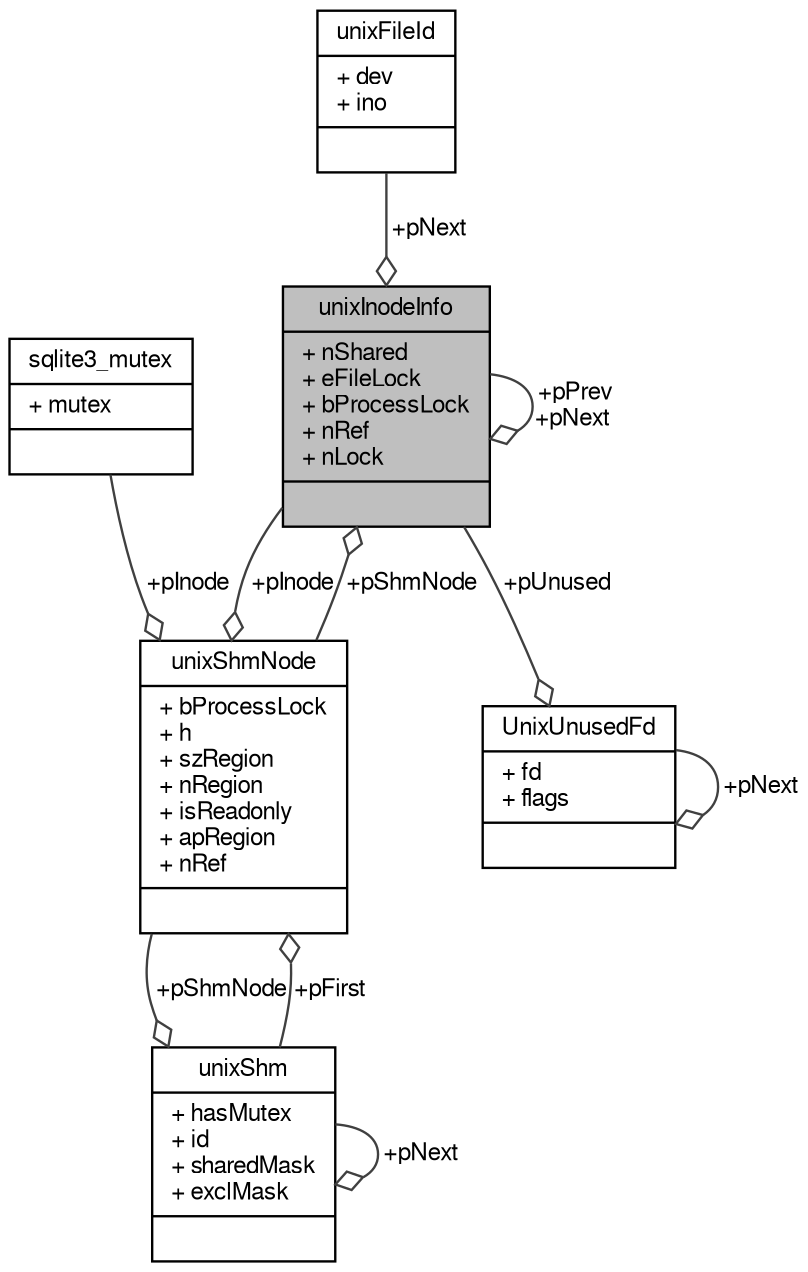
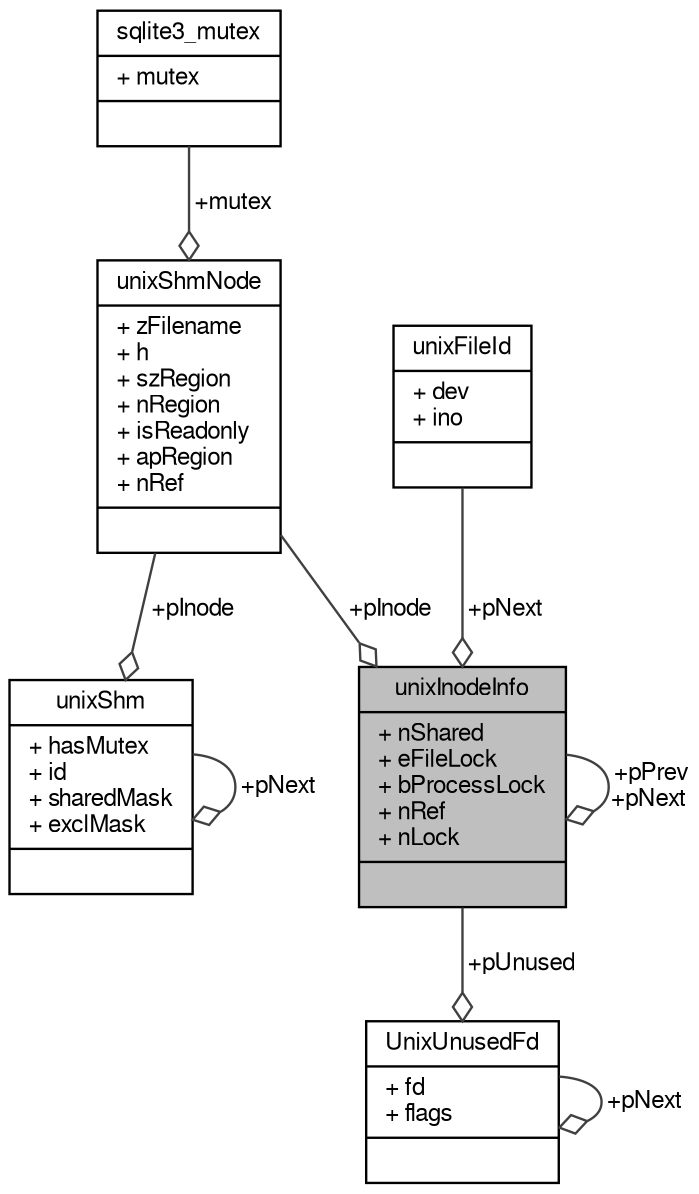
(252, 557) -> none
(185, 584) -> (231, 203)
(410, 584) -> (388, 610)
(244, 707) -> (180, 327)
(220, 990) -> (190, 610)
(289, 1006) -> none
